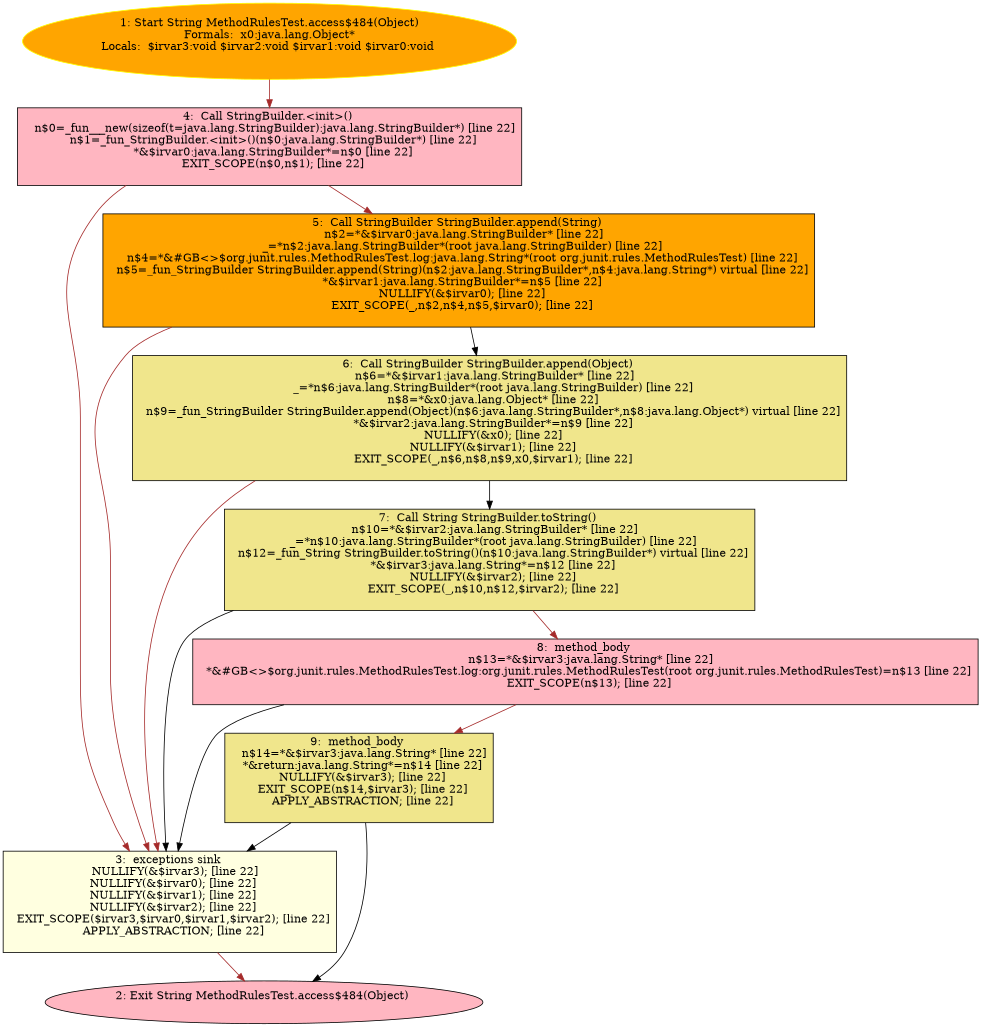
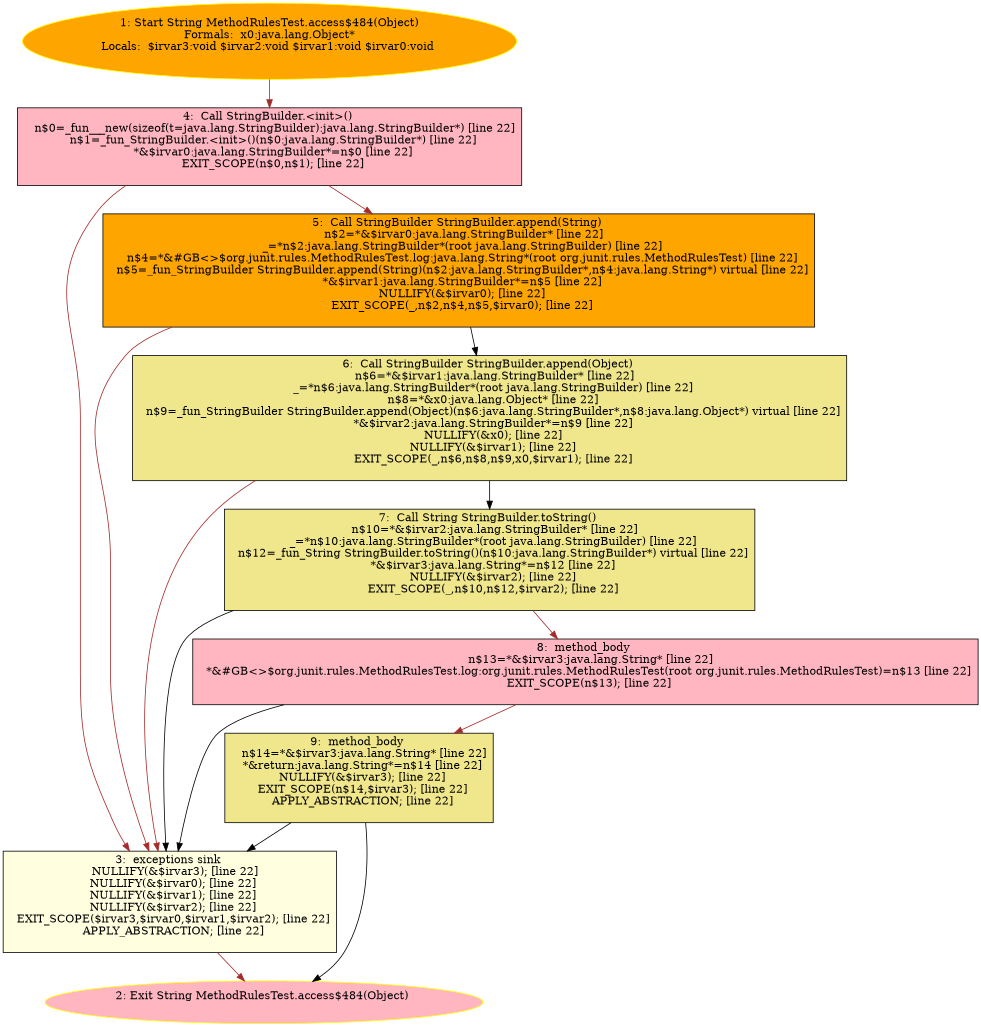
(264, 1002) -> (264, 1002)
